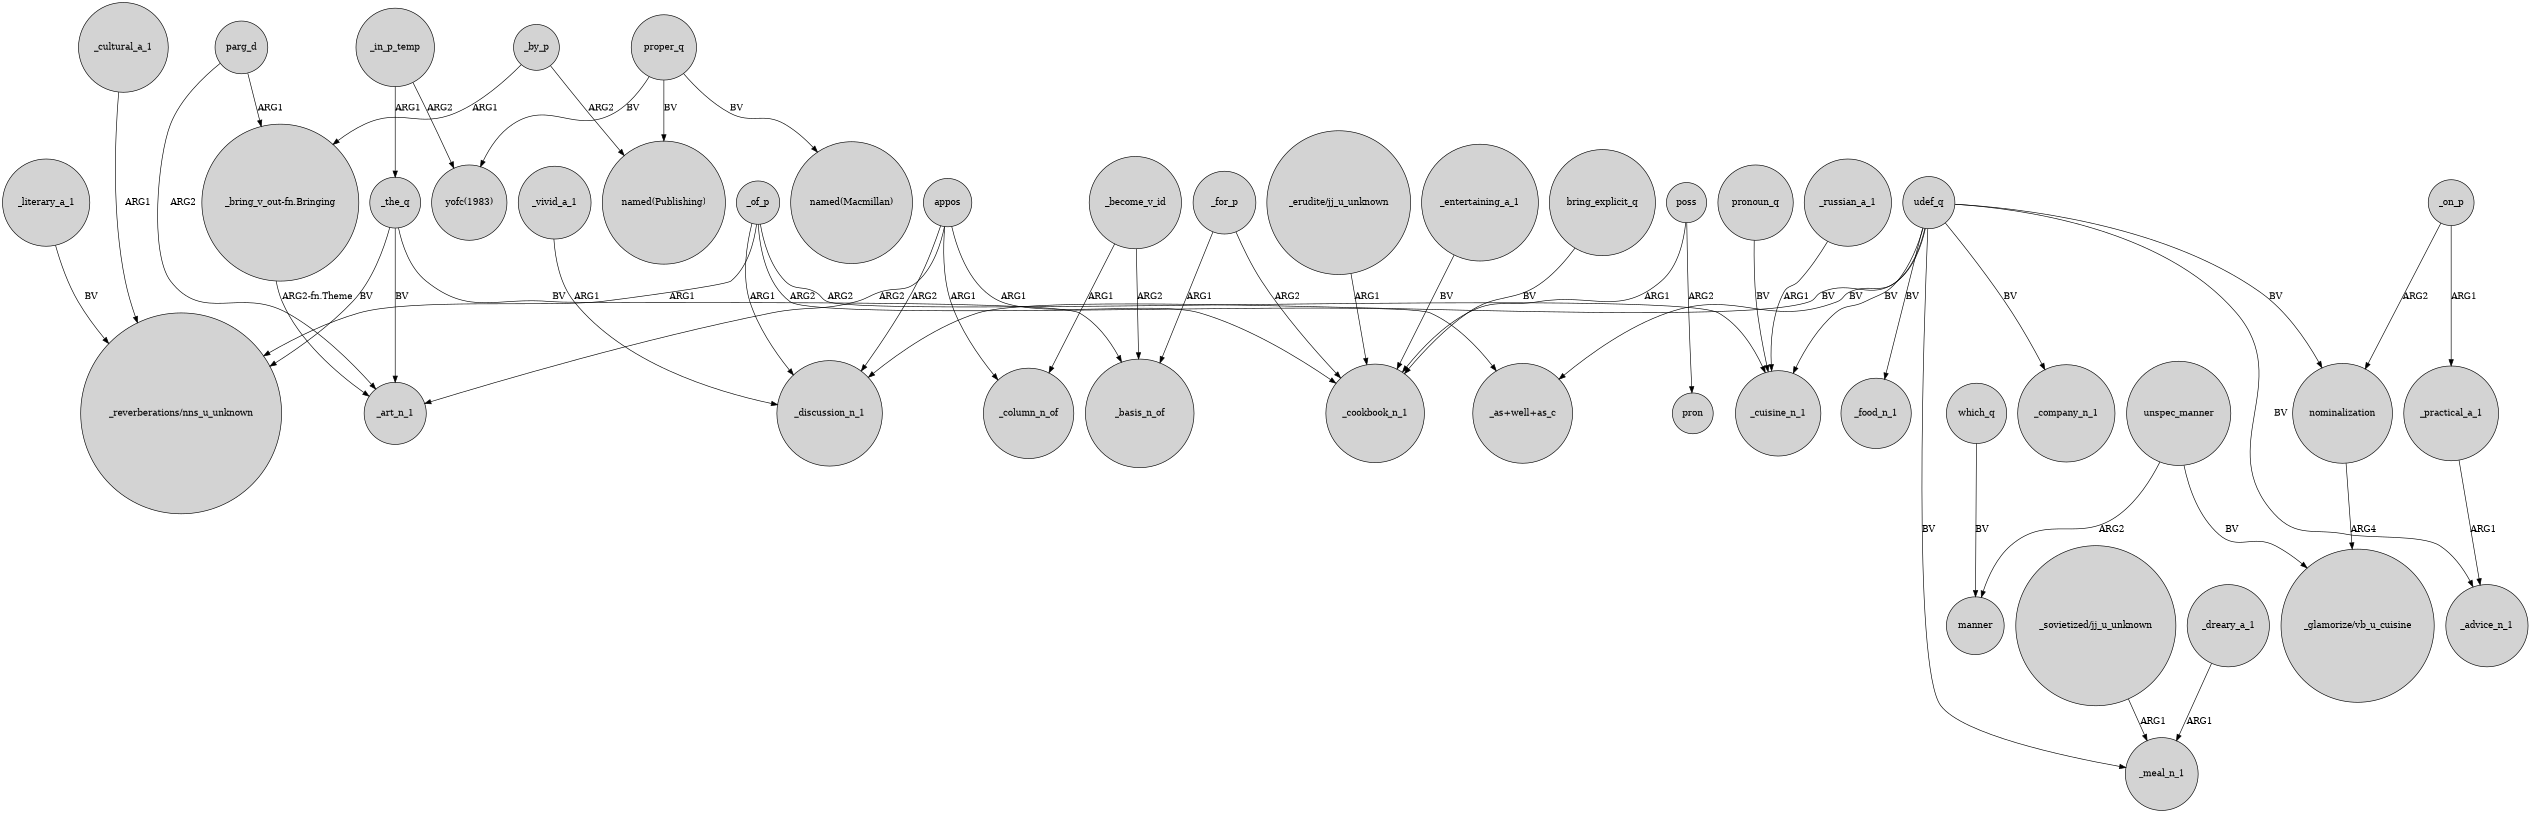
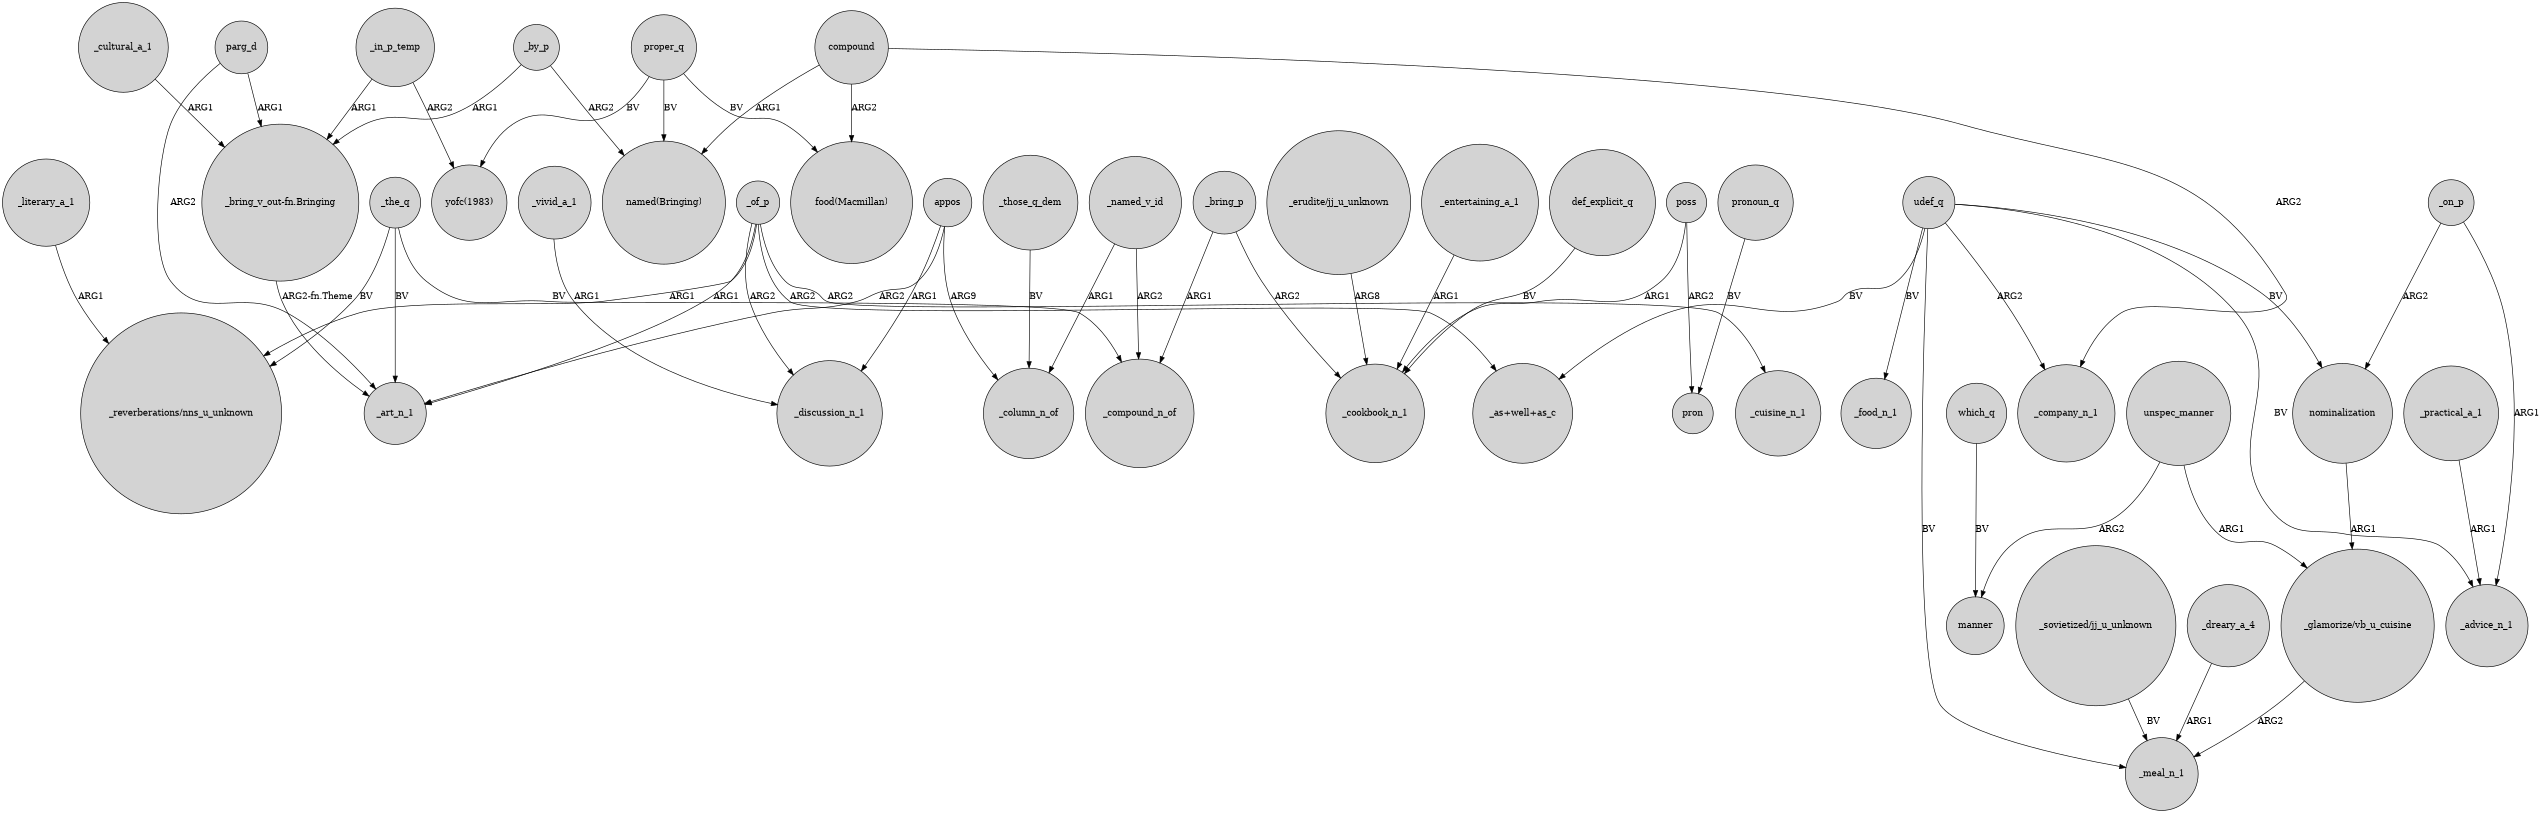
none -> (852, 47)
(395, 129) -> (351, 107)
(664, 203) -> (664, 203)
(852, 203) -> (852, 203)
none -> (1030, 203)
(1135, 203) -> (1135, 203)
(1224, 203) -> (1224, 203)
(1602, 203) -> (1602, 203)
(1848, 203) -> none
(116, 205) -> (188, 111)
(2451, 293) -> (2514, 396)
(91, 297) -> (91, 297)
(763, 297) -> (763, 297)
(925, 297) -> (925, 297)
(964, 297) -> (964, 297)
(1367, 297) -> (1367, 297)
(1446, 297) -> (1446, 297)
(2010, 297) -> (2010, 297)
(1864, 302) -> none
(1756, 303) -> (1724, 309)
(1438, 310) -> none
(1204, 314) -> none
none -> (625, 339)
(1140, 413) -> (1140, 413)
(2232, 530) -> (2232, 530)
(2364, 530) -> (2364, 530)
(2228, 626) -> (2228, 626)
none -> (2254, 721)
(2153, 722) -> (2153, 722)
